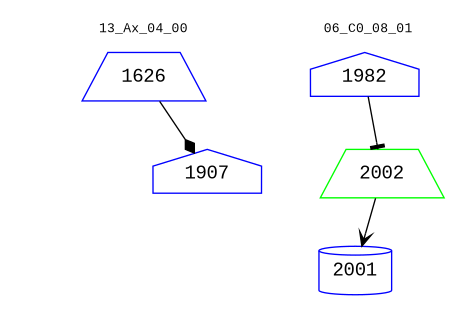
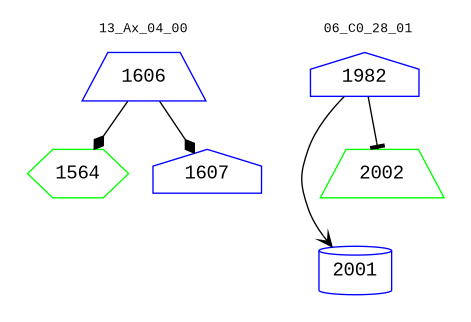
(369, 29) -> (369, 29)
(144, 77) -> (144, 77)
none -> (78, 174)
(207, 174) -> (207, 174)
(371, 216) -> (304, 163)
